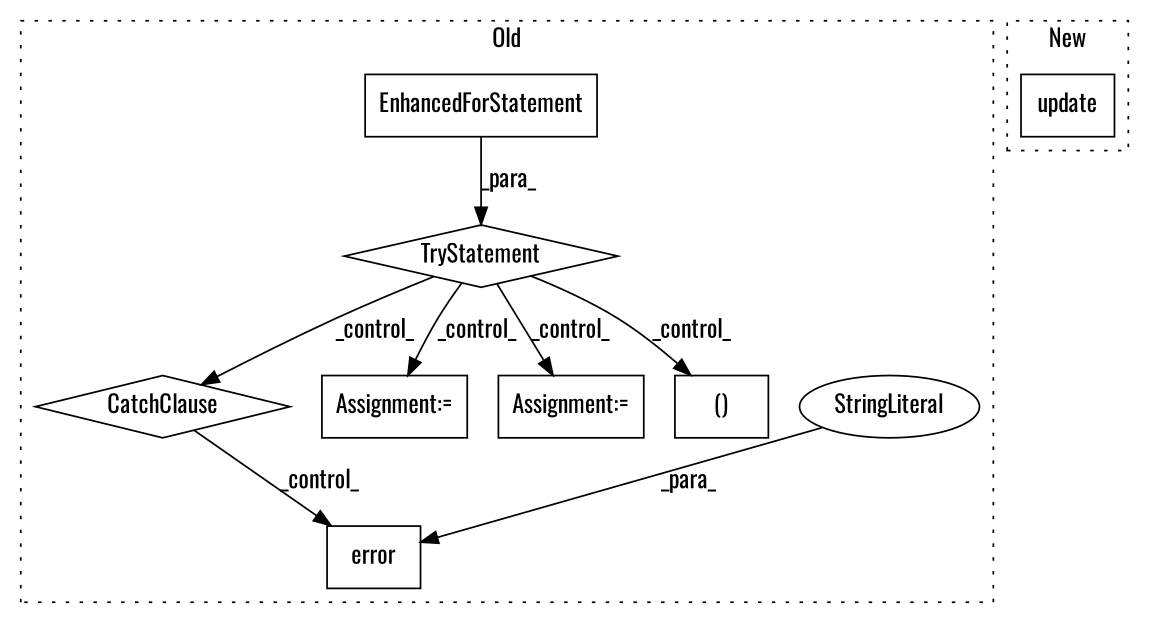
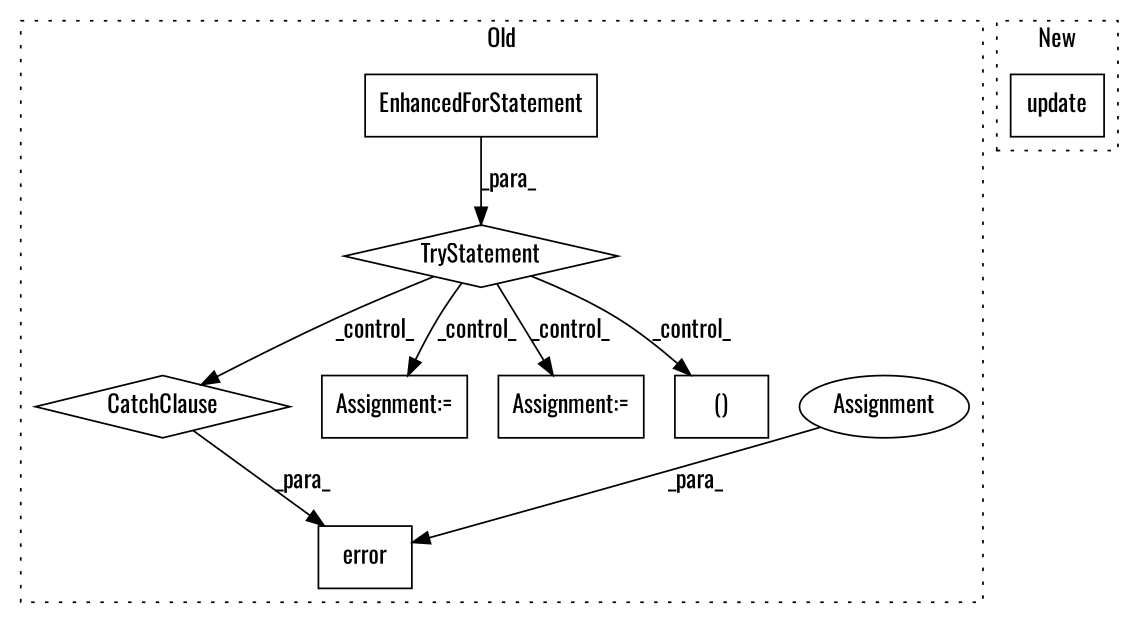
(890, 407) -> (884, 407)
(320, 482) -> (303, 482)
